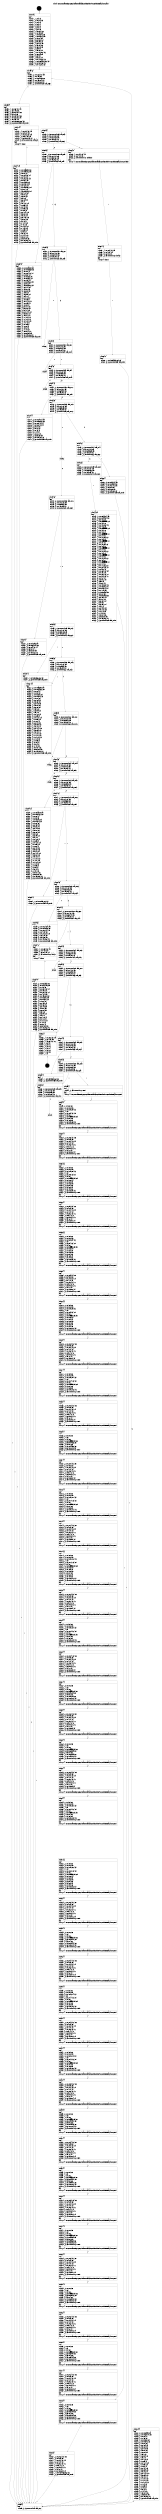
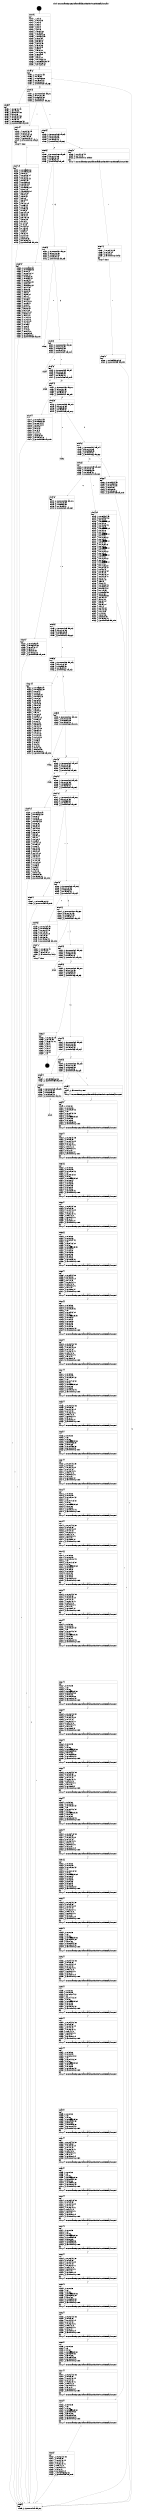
none -> (39, 96)
(62, 478) -> (75, 485)
(35, 677) -> none
(45, 1005) -> none
(88, 1664) -> none
none -> (88, 1842)
(88, 2092) -> none
(146, 2464) -> none
